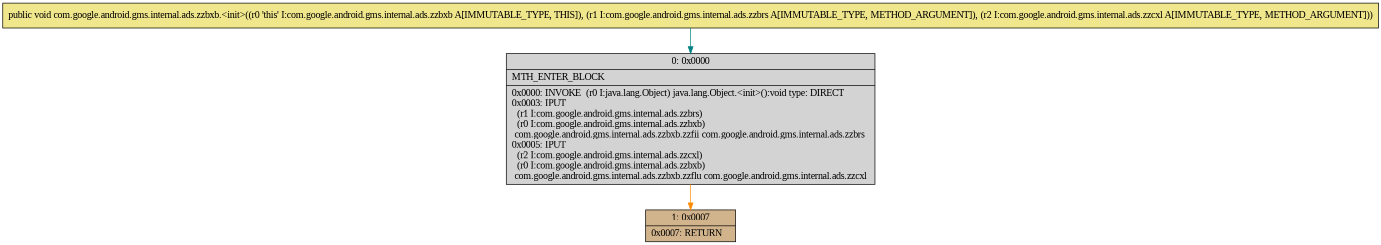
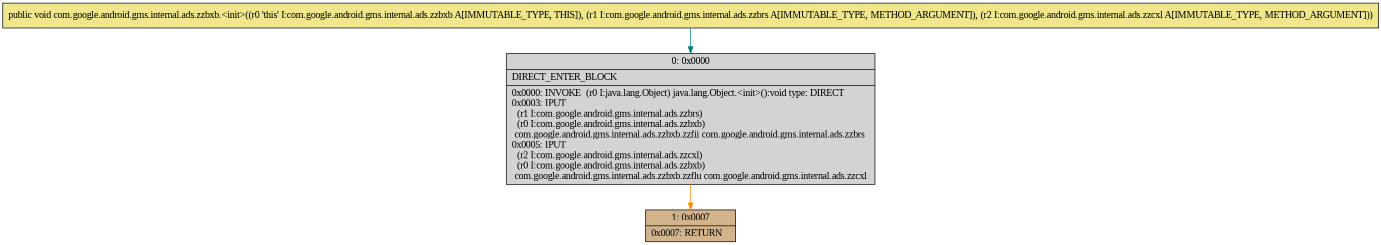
(558, 77) -> (564, 77)
